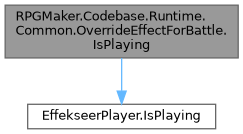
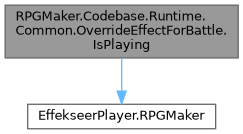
(122, 117) -> (122, 117)
